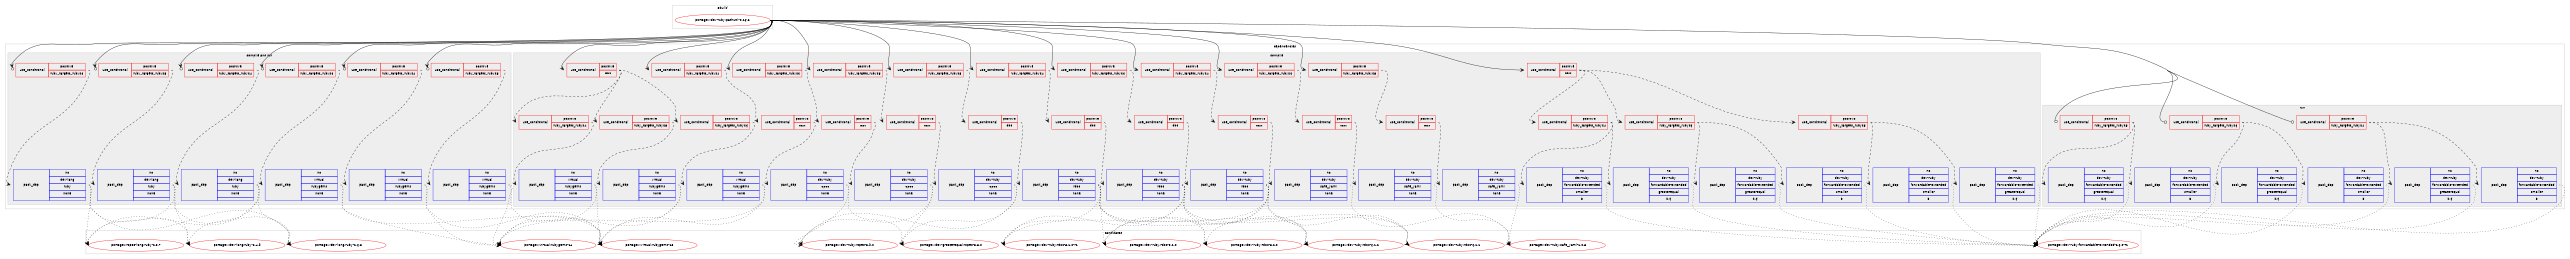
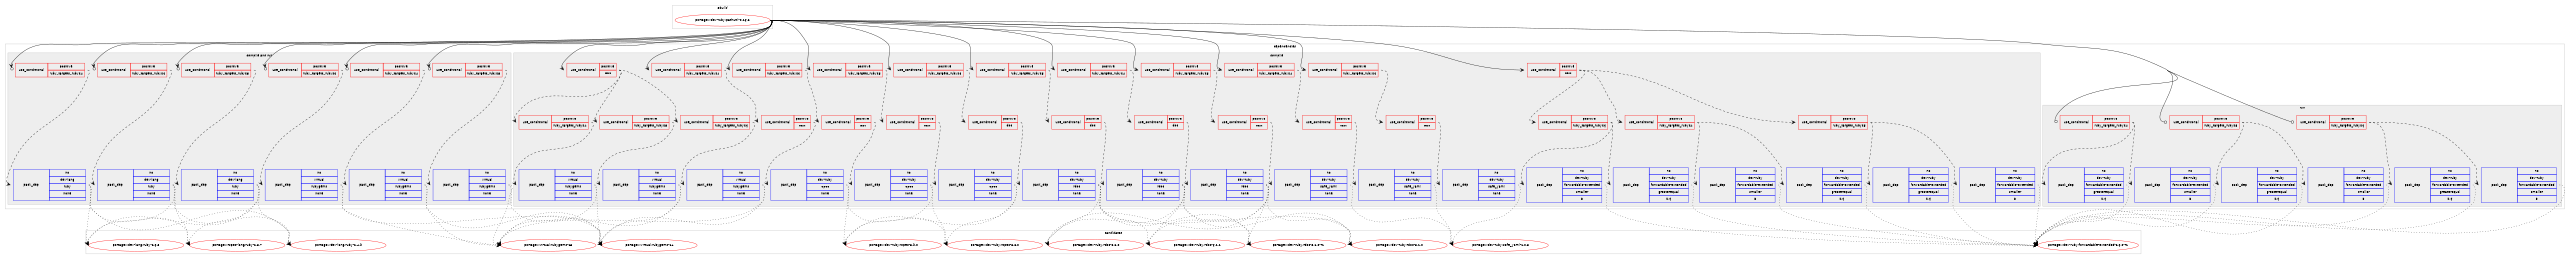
(951, 245) -> (995, 245)
(1356, 245) -> none
